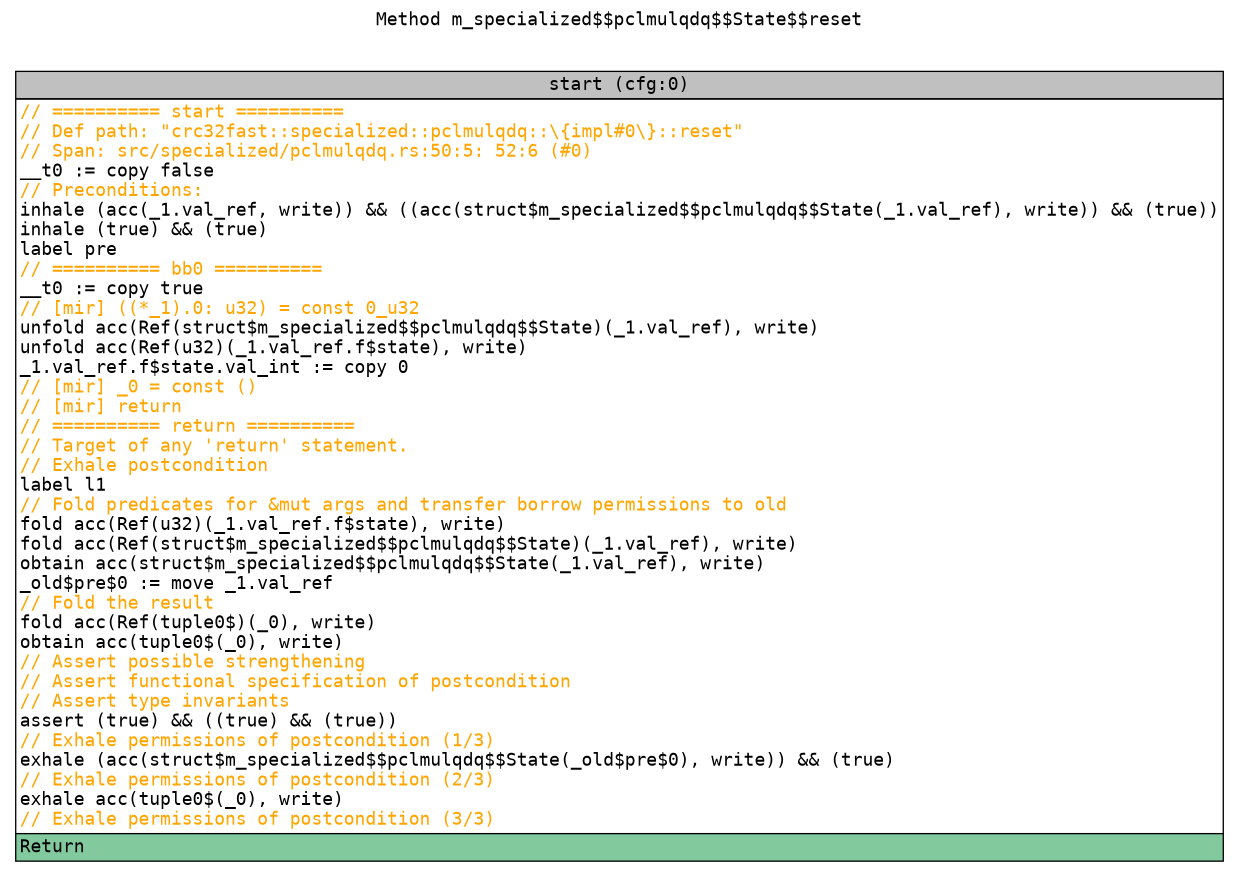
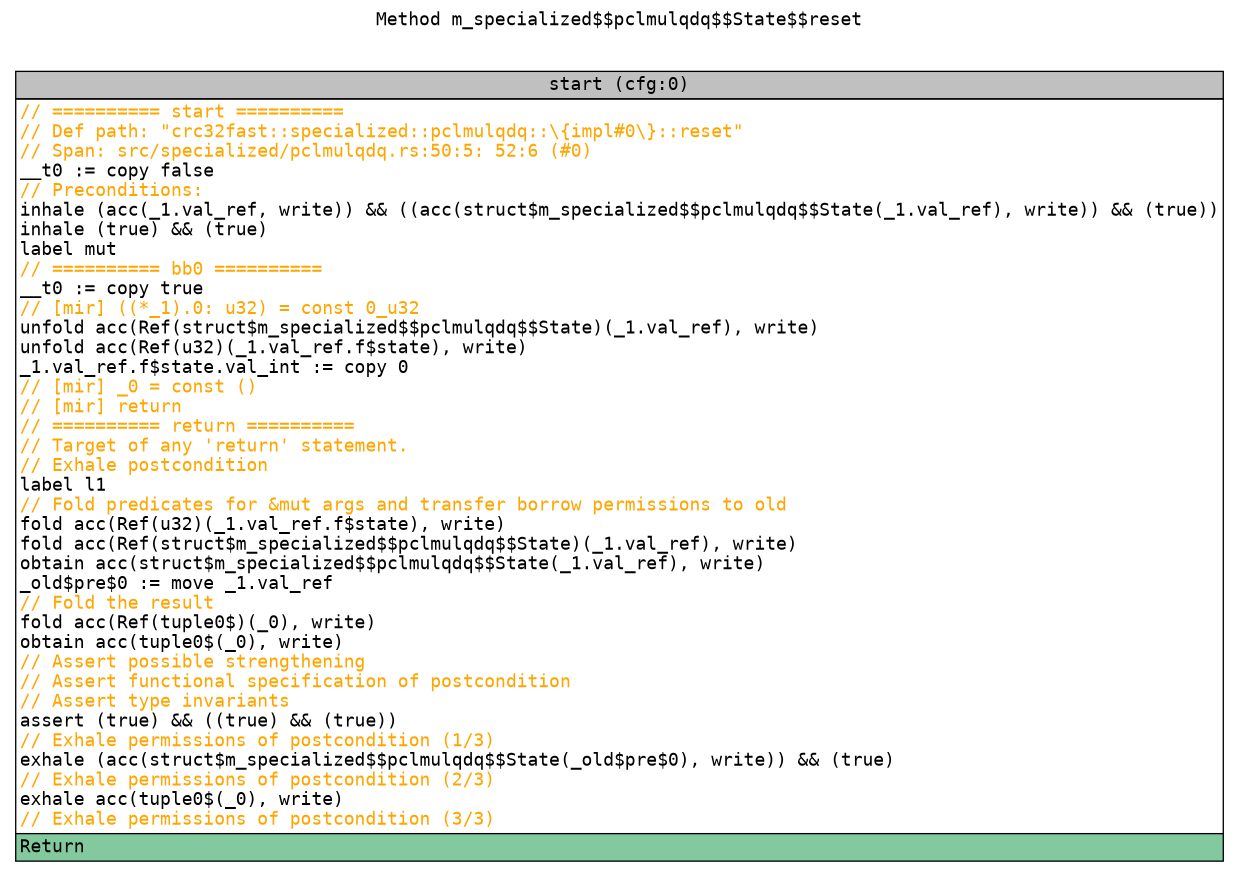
(69, 250) -> (69, 250)
